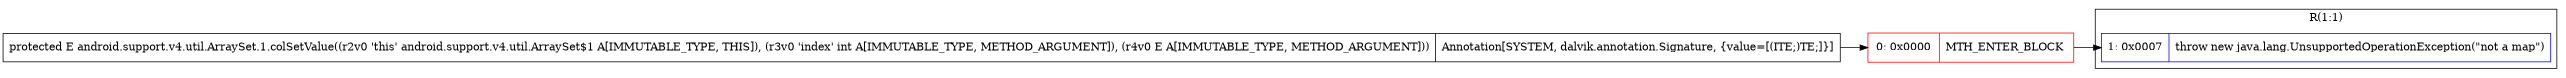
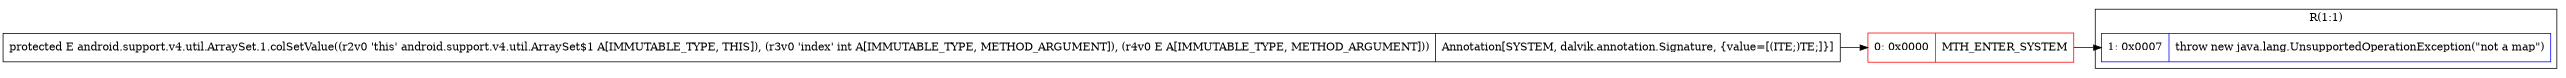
(2005, 47) -> (2005, 47)
